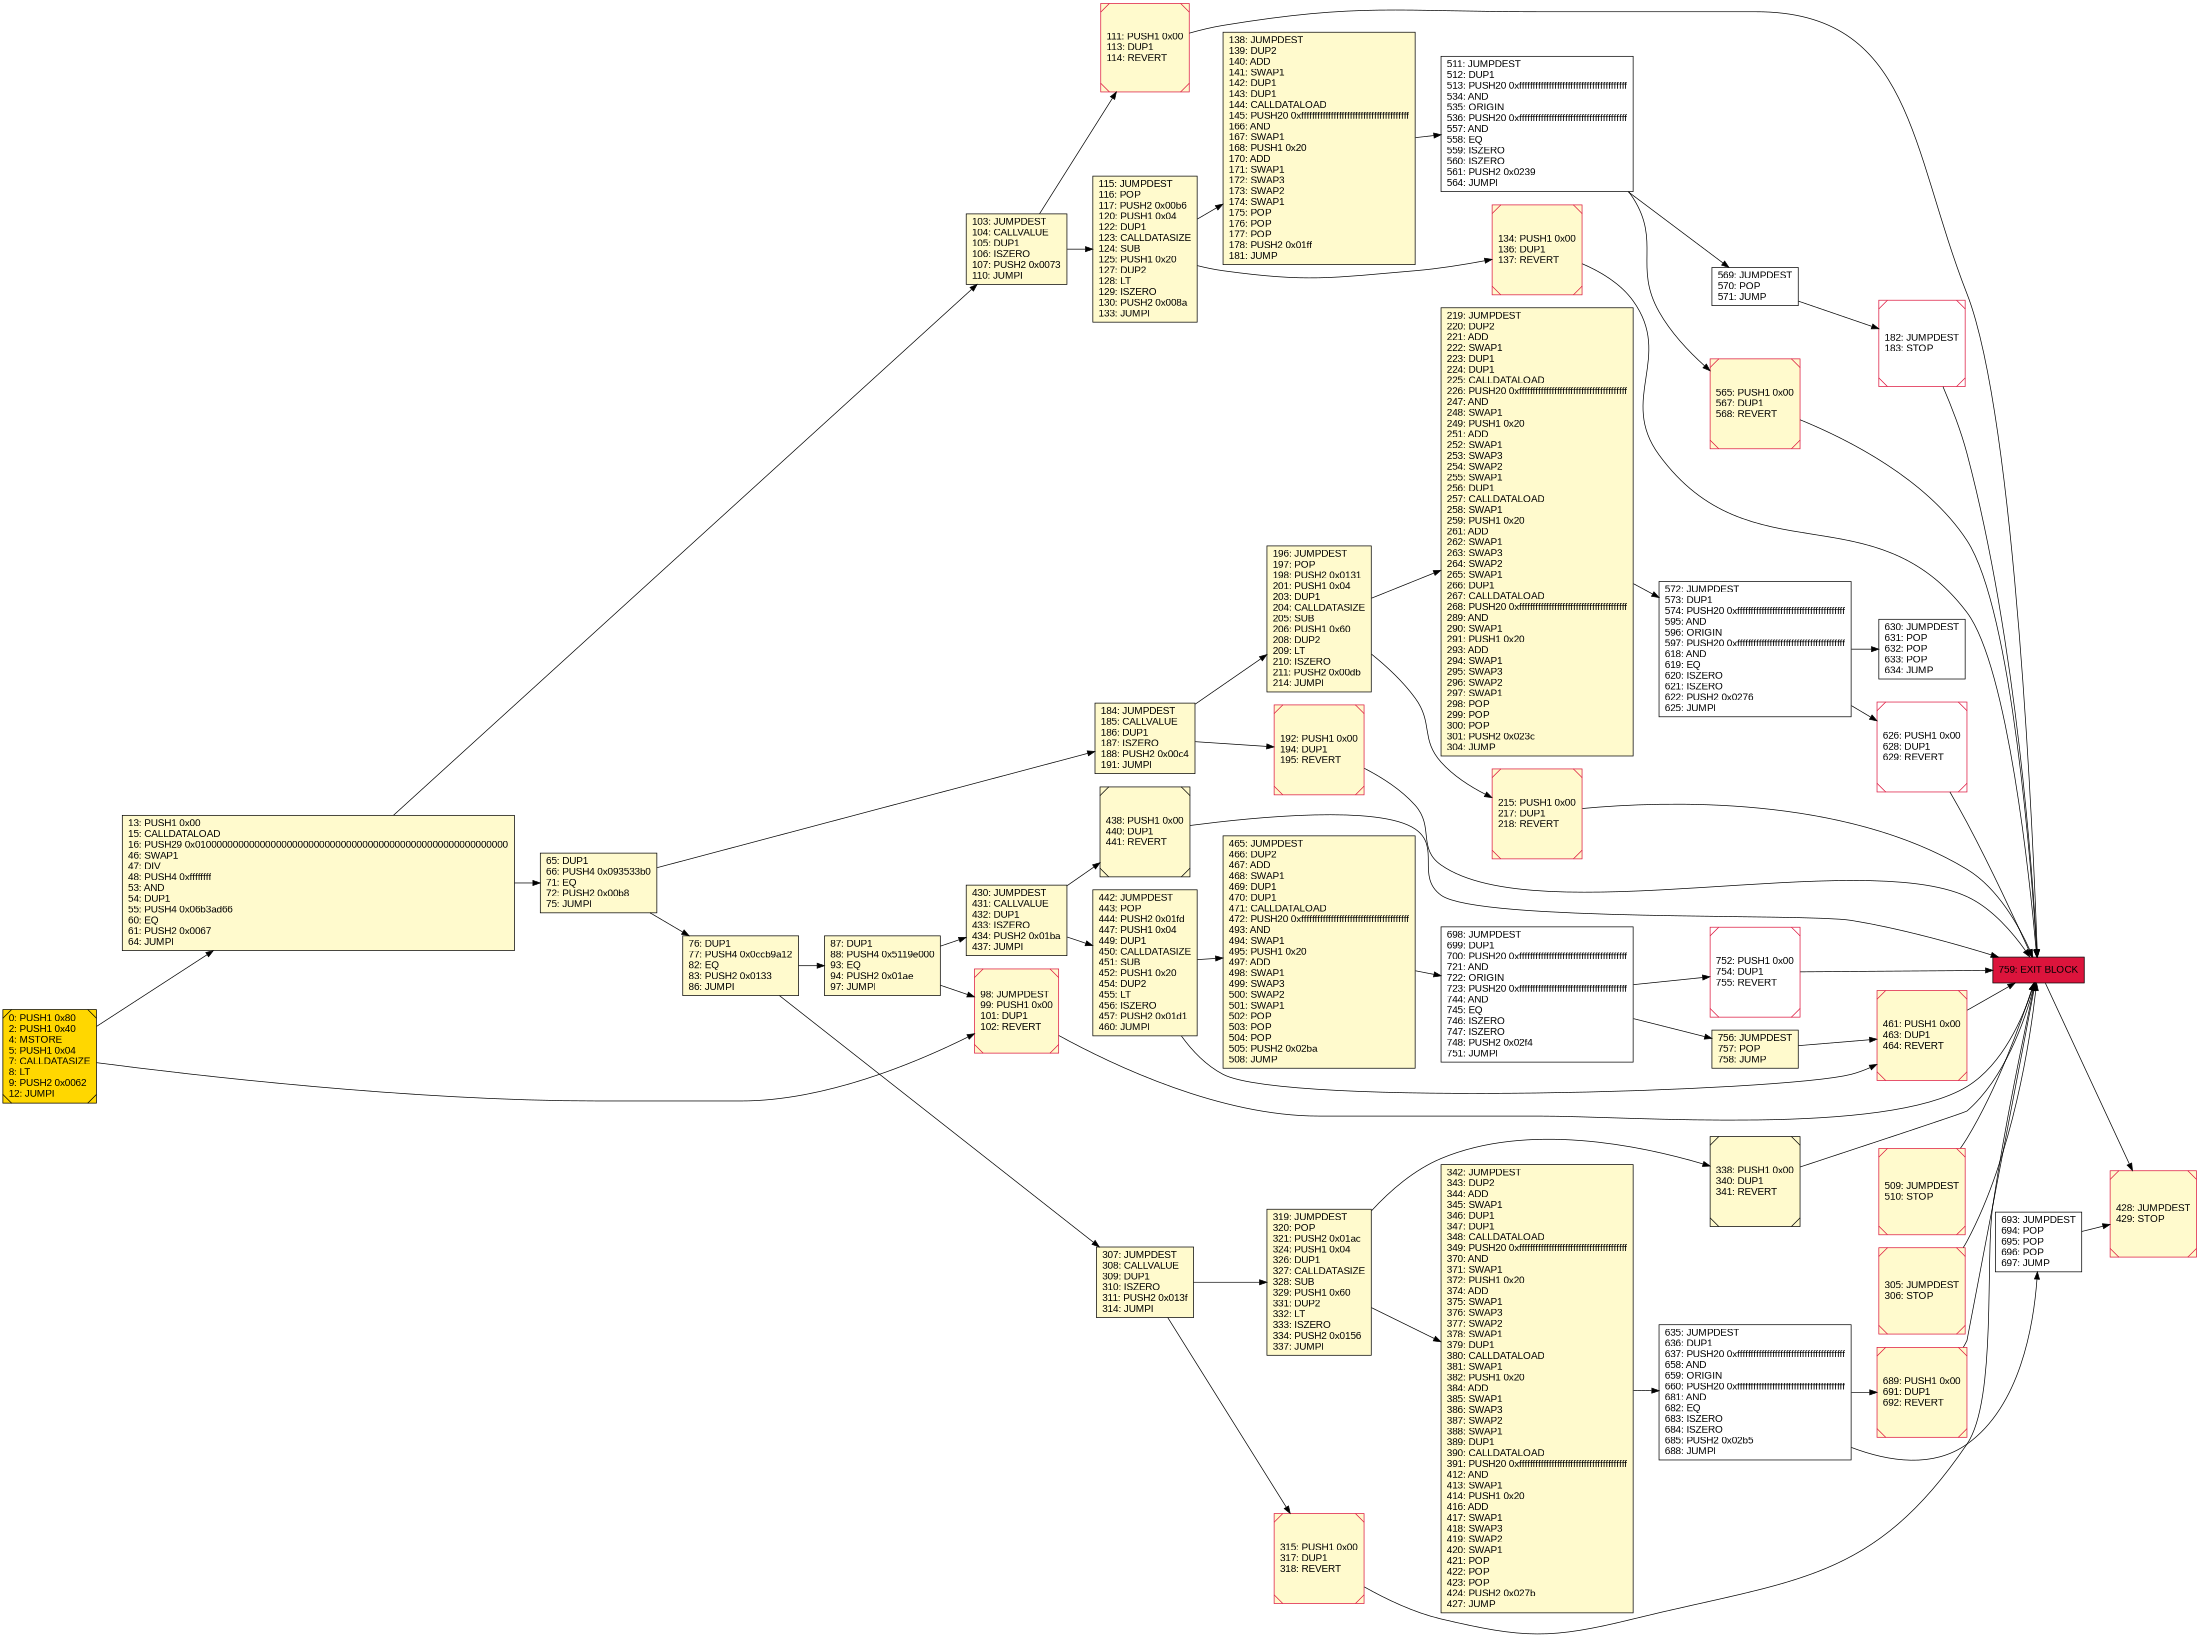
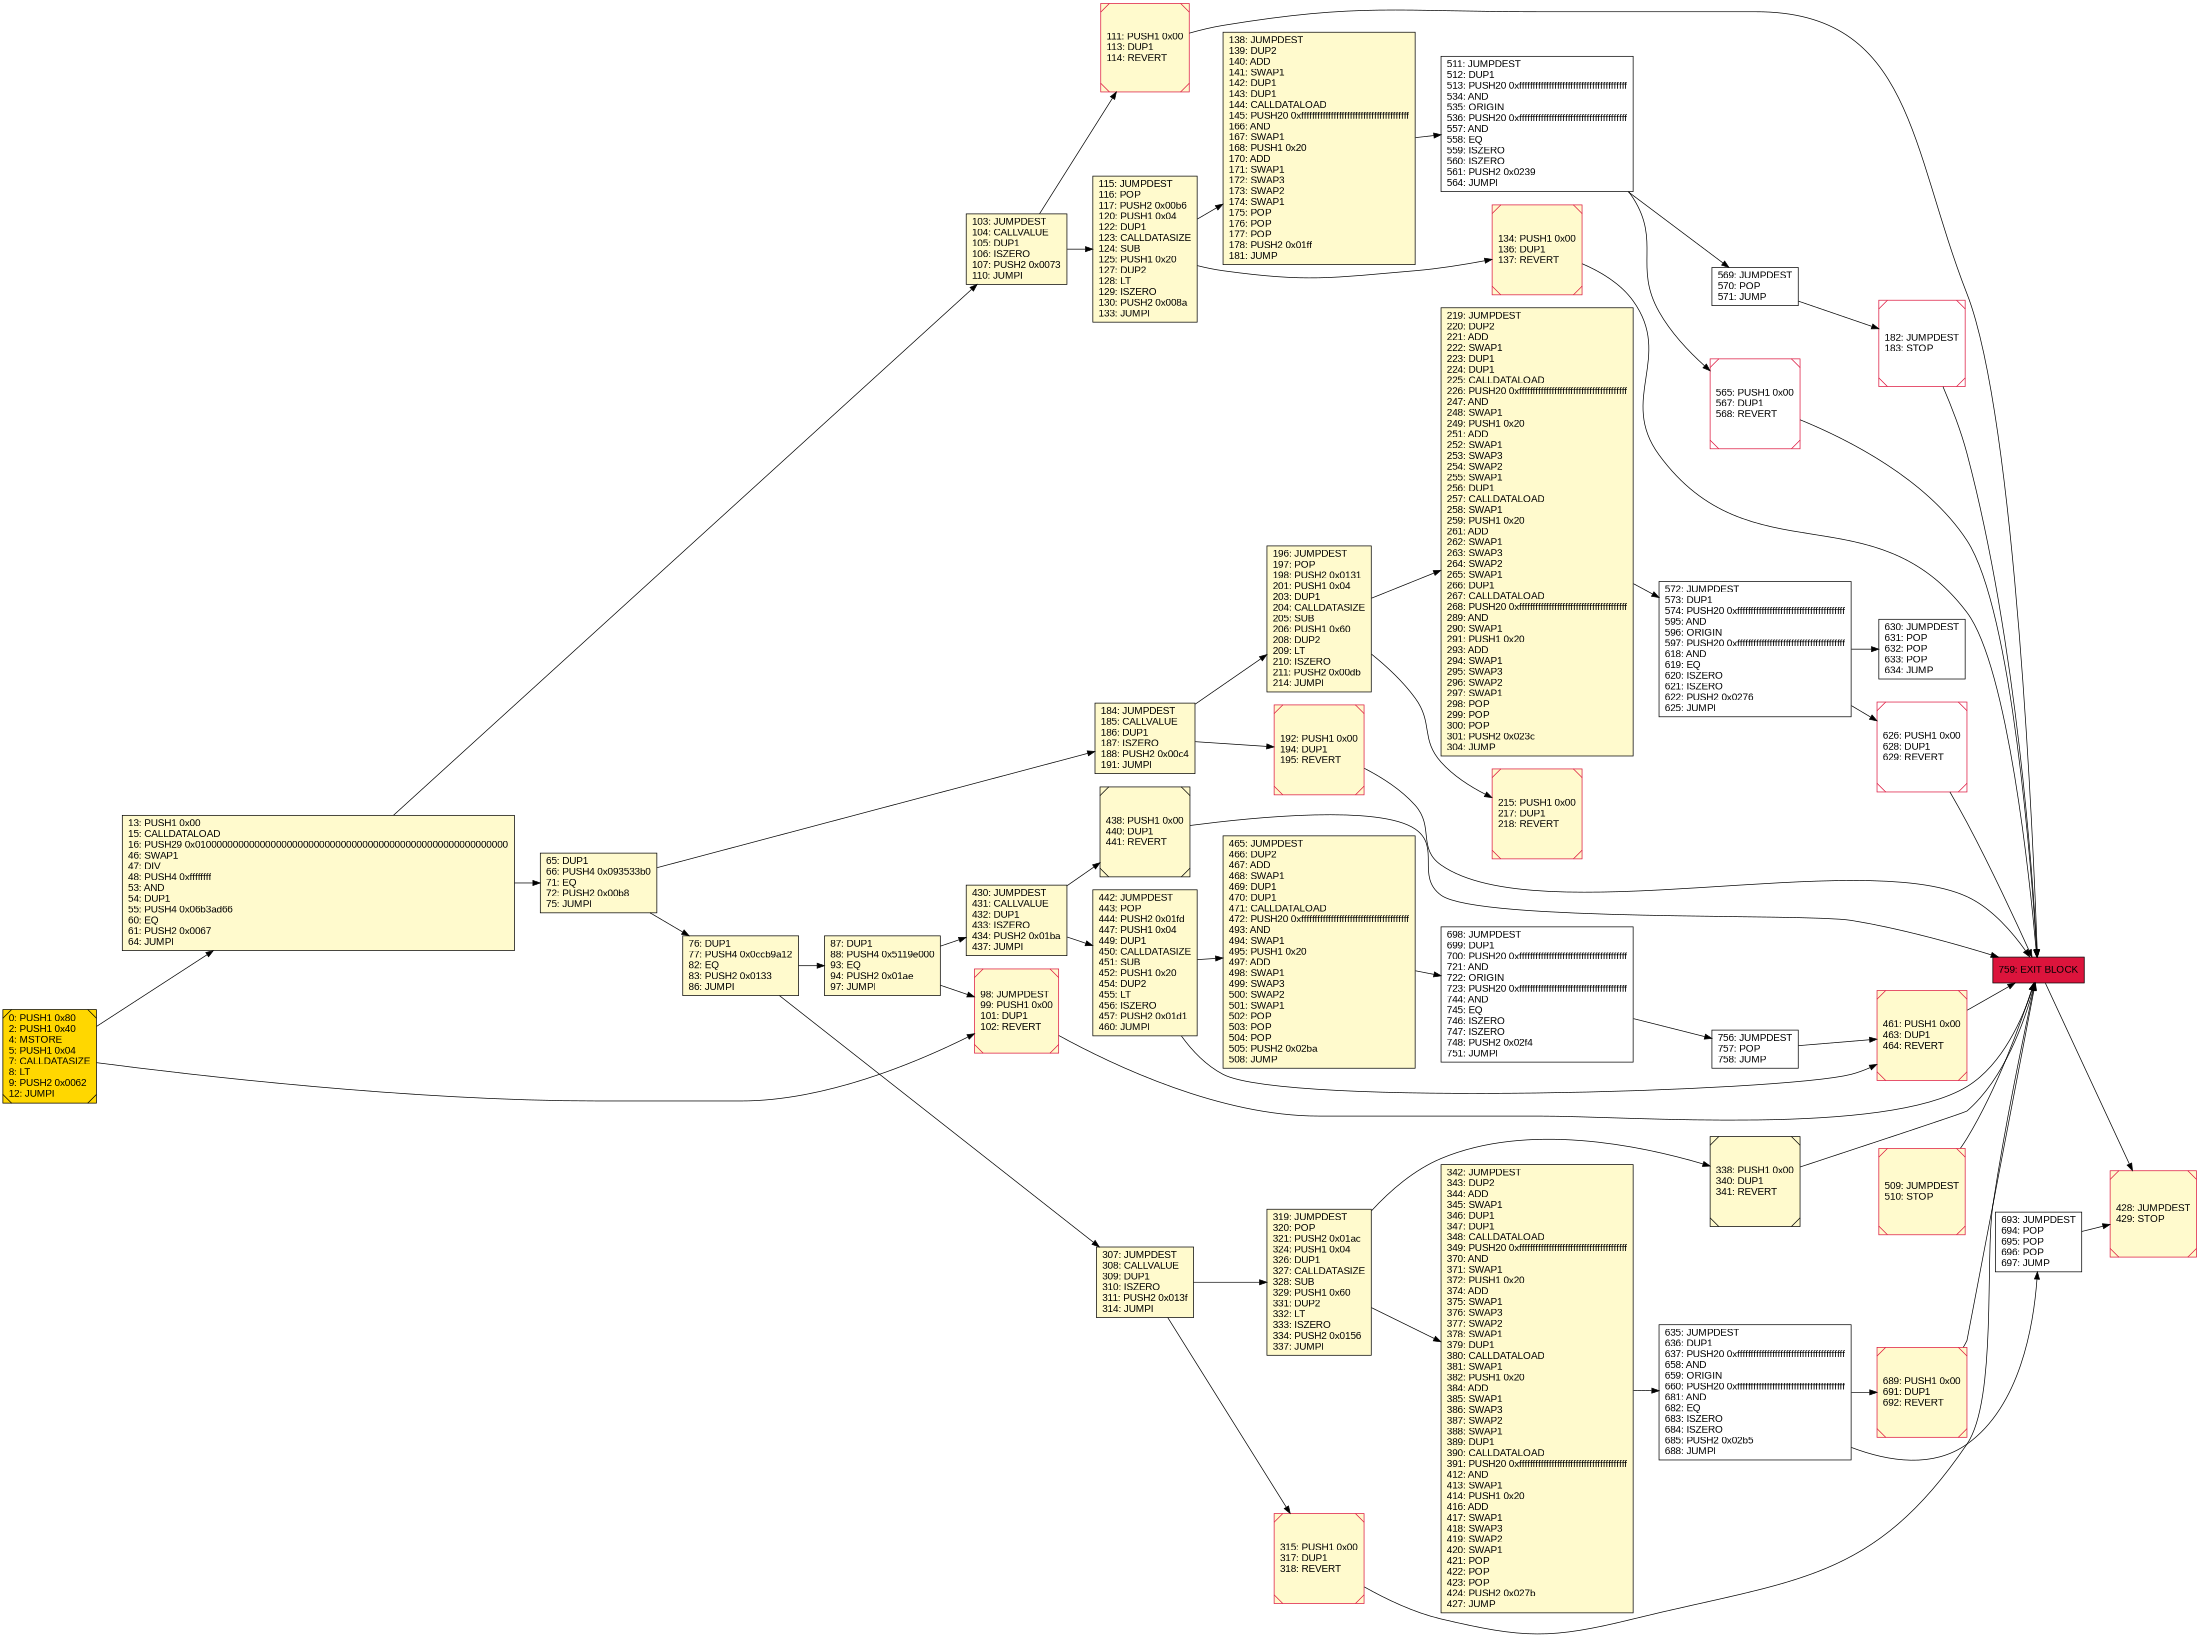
(1755, 404) -> (1755, 404)
(1831, 819) -> none
(1755, 972) -> none
(1755, 1049) -> (1755, 1049)
(1922, 1291) -> none
